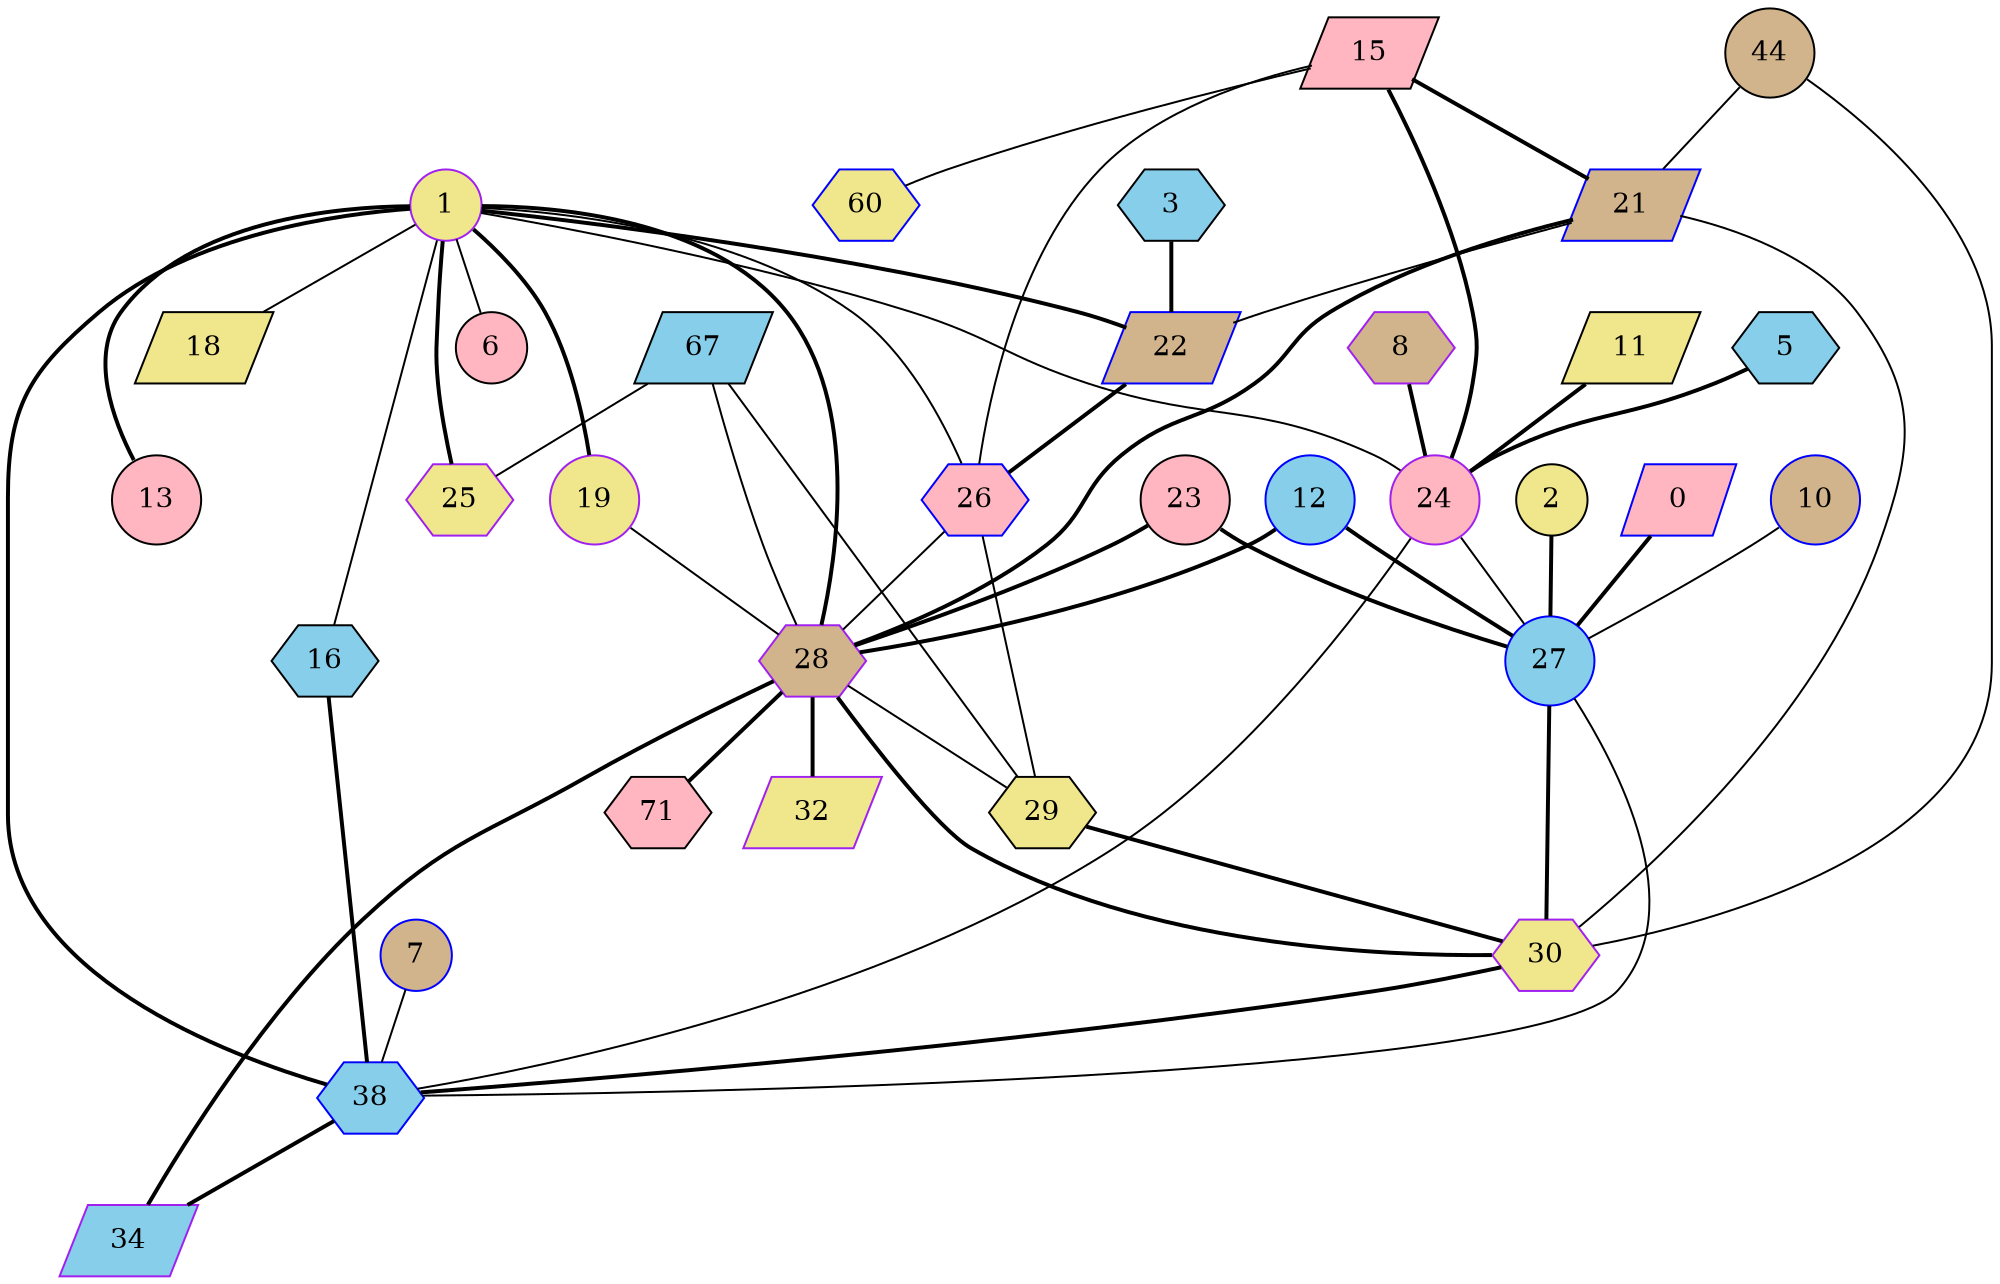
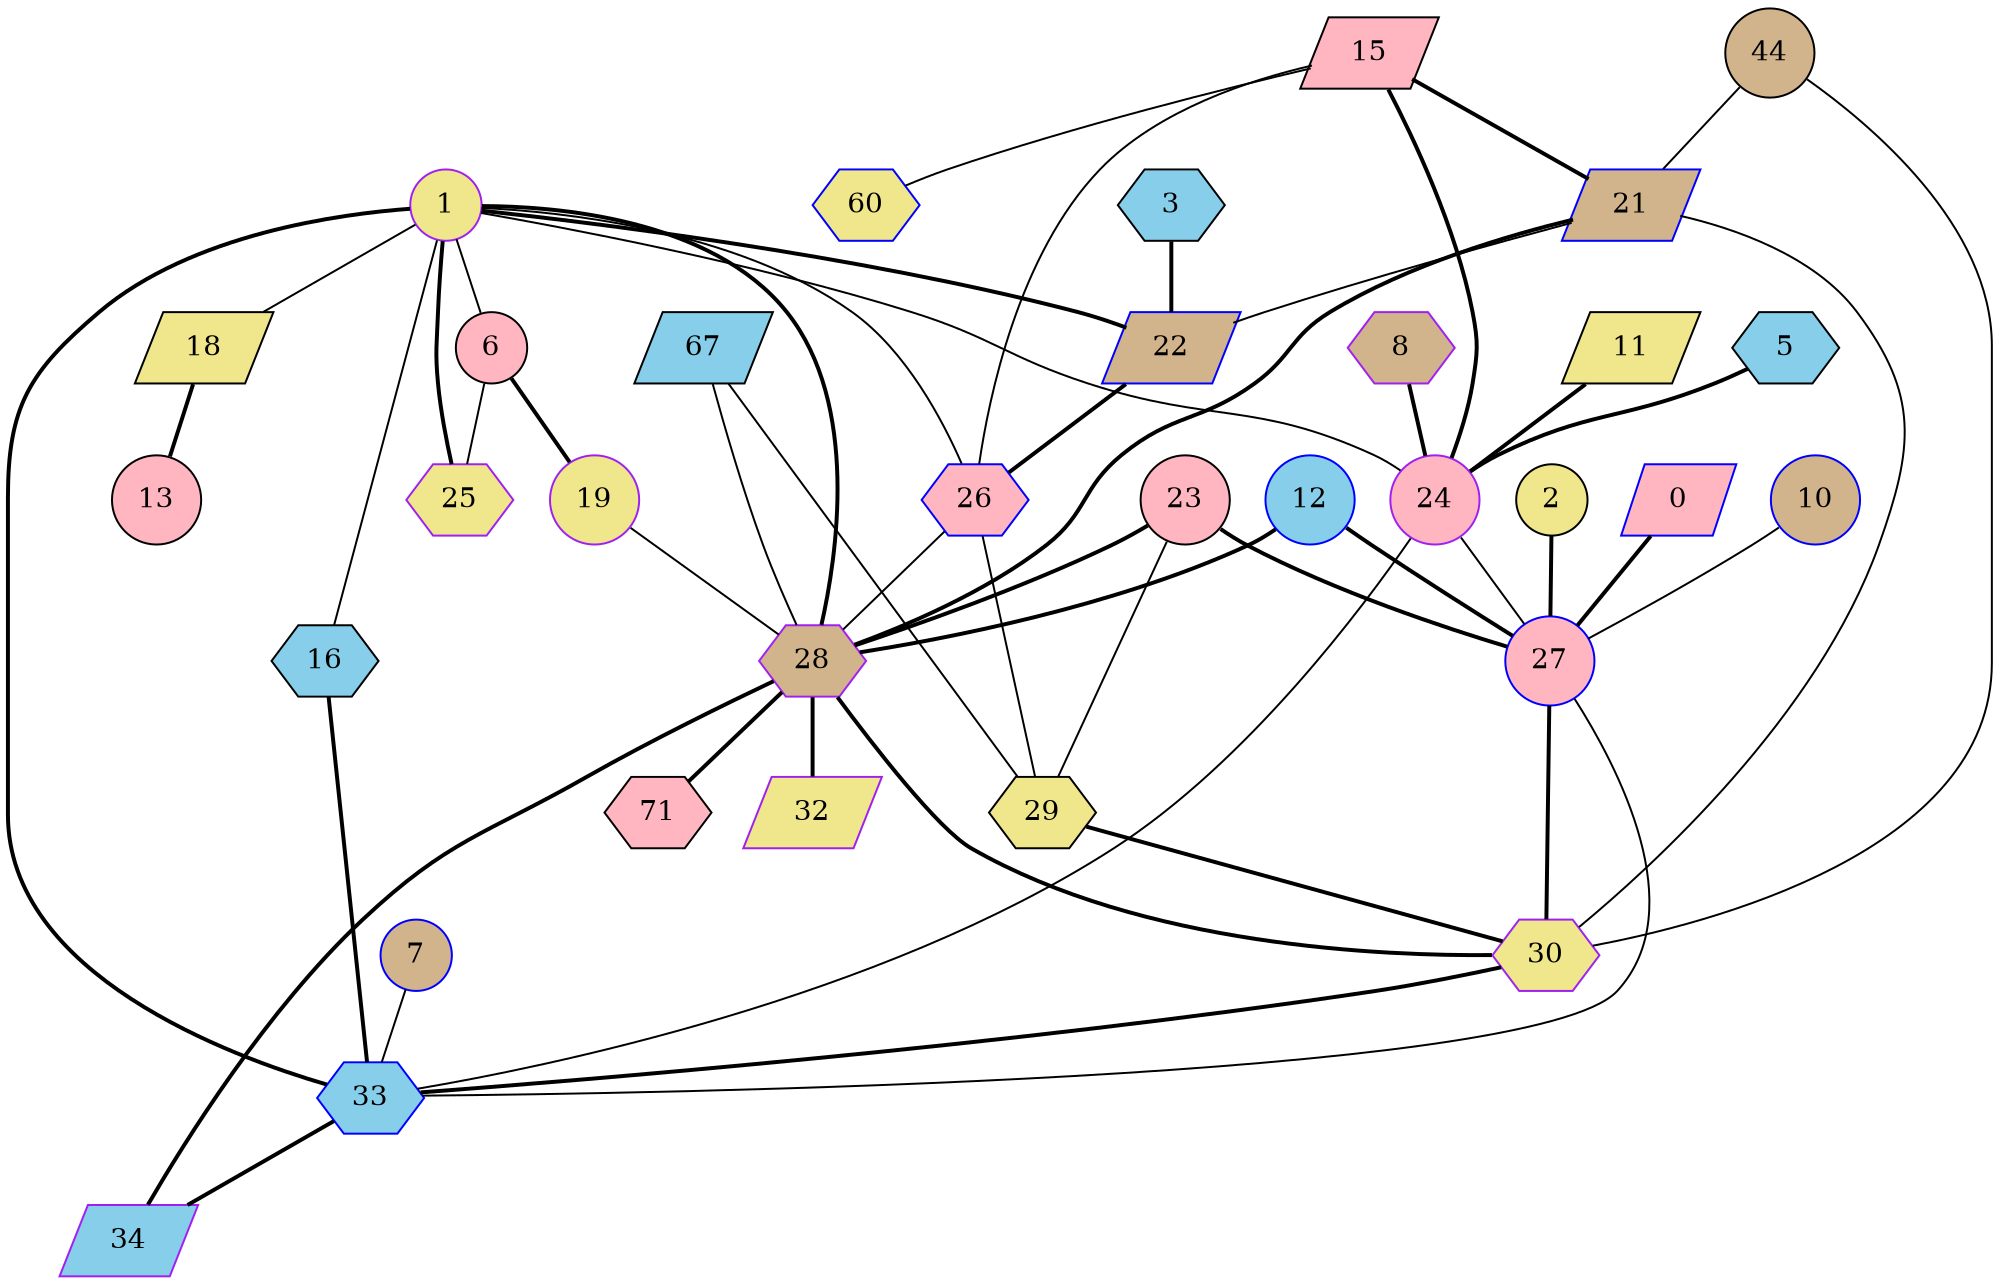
(120, 314) -> (182, 420)
(554, 330) -> (541, 420)
(572, 430) -> (476, 424)
(1550, 661) -> (1550, 661)
(927, 737) -> (1112, 659)
(371, 1098) -> (371, 1098)
